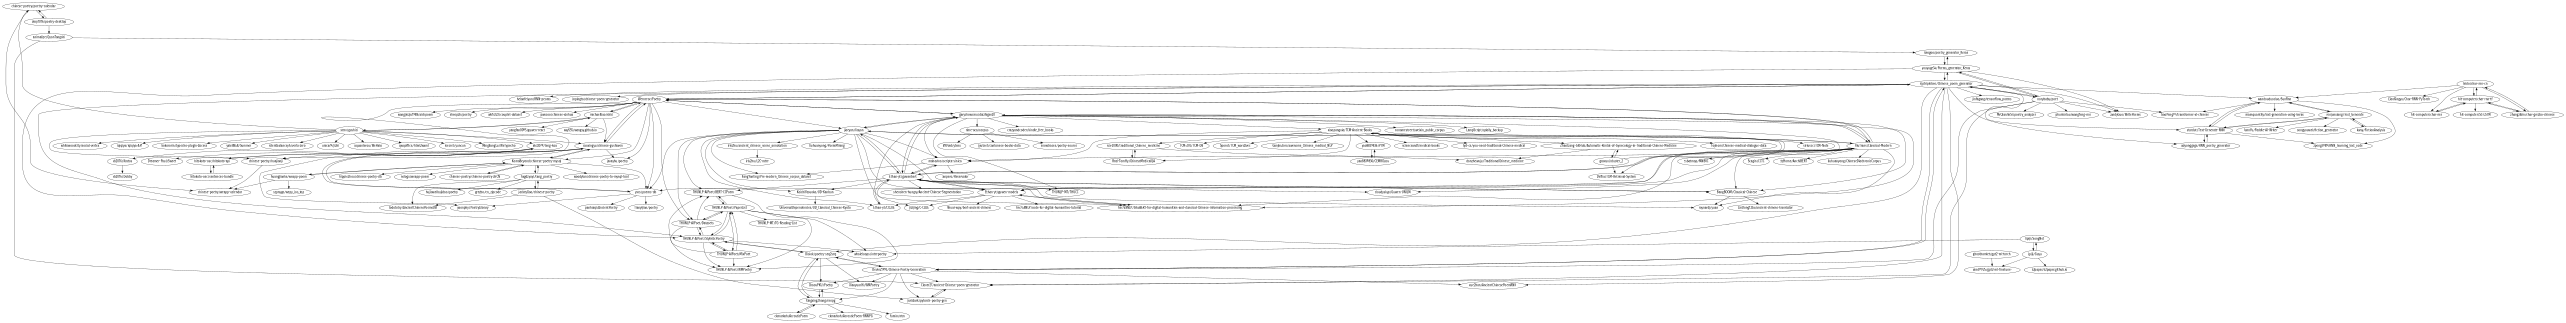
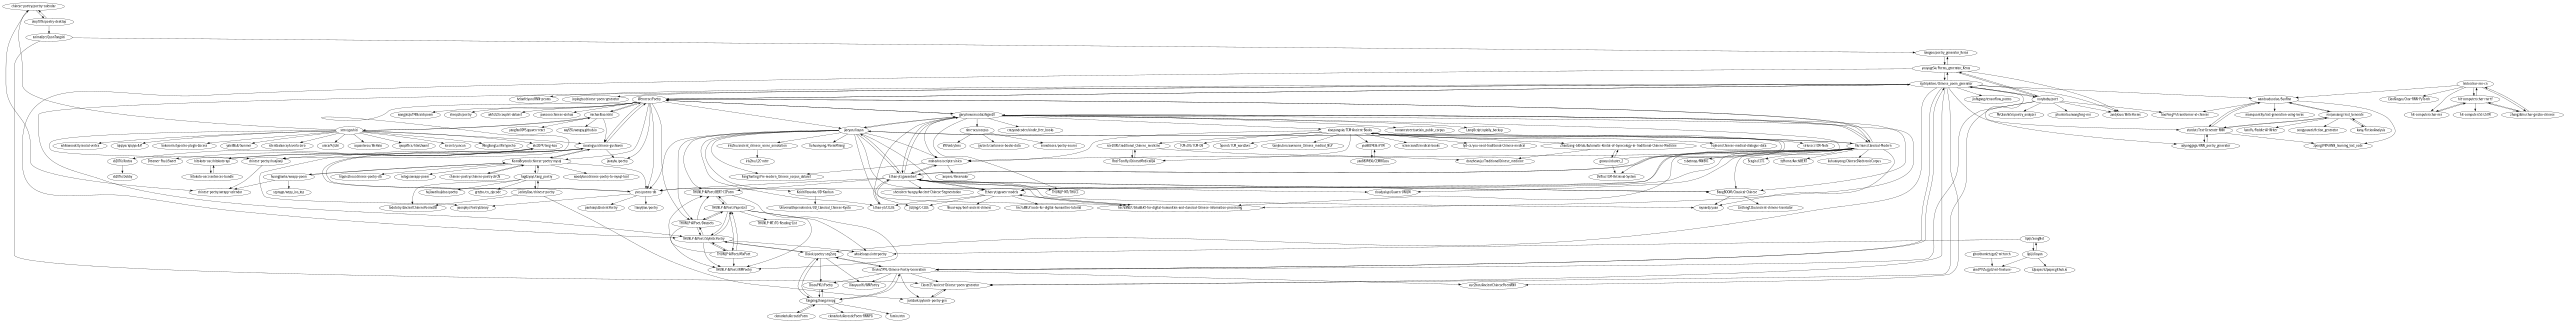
(861, 184) -> (773, 184)
(2035, 254) -> (2035, 254)
none -> (883, 292)
